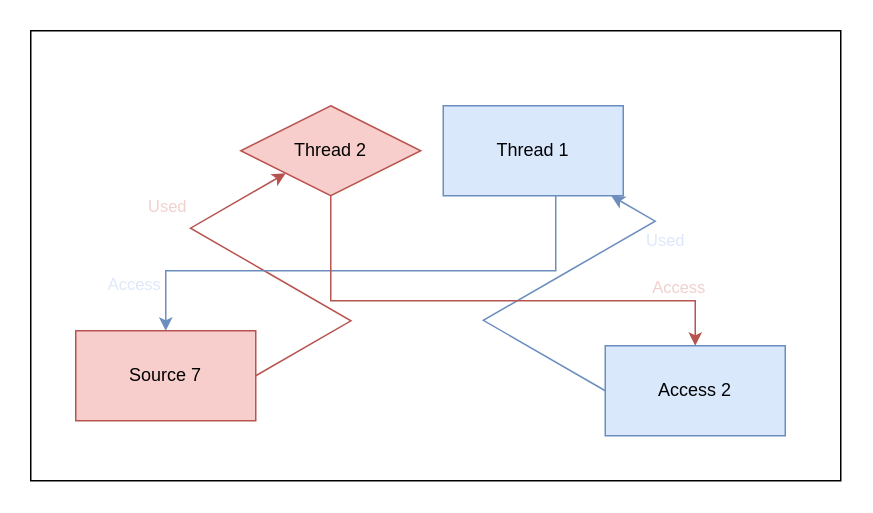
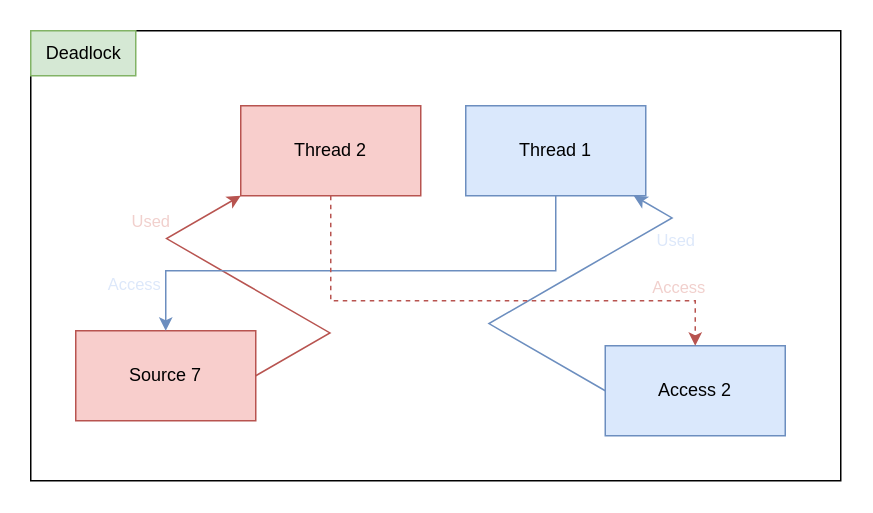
none -> (83, 53)
(331, 151) -> (331, 151)
(533, 151) -> (556, 151)
(369, 301) -> (369, 301)
